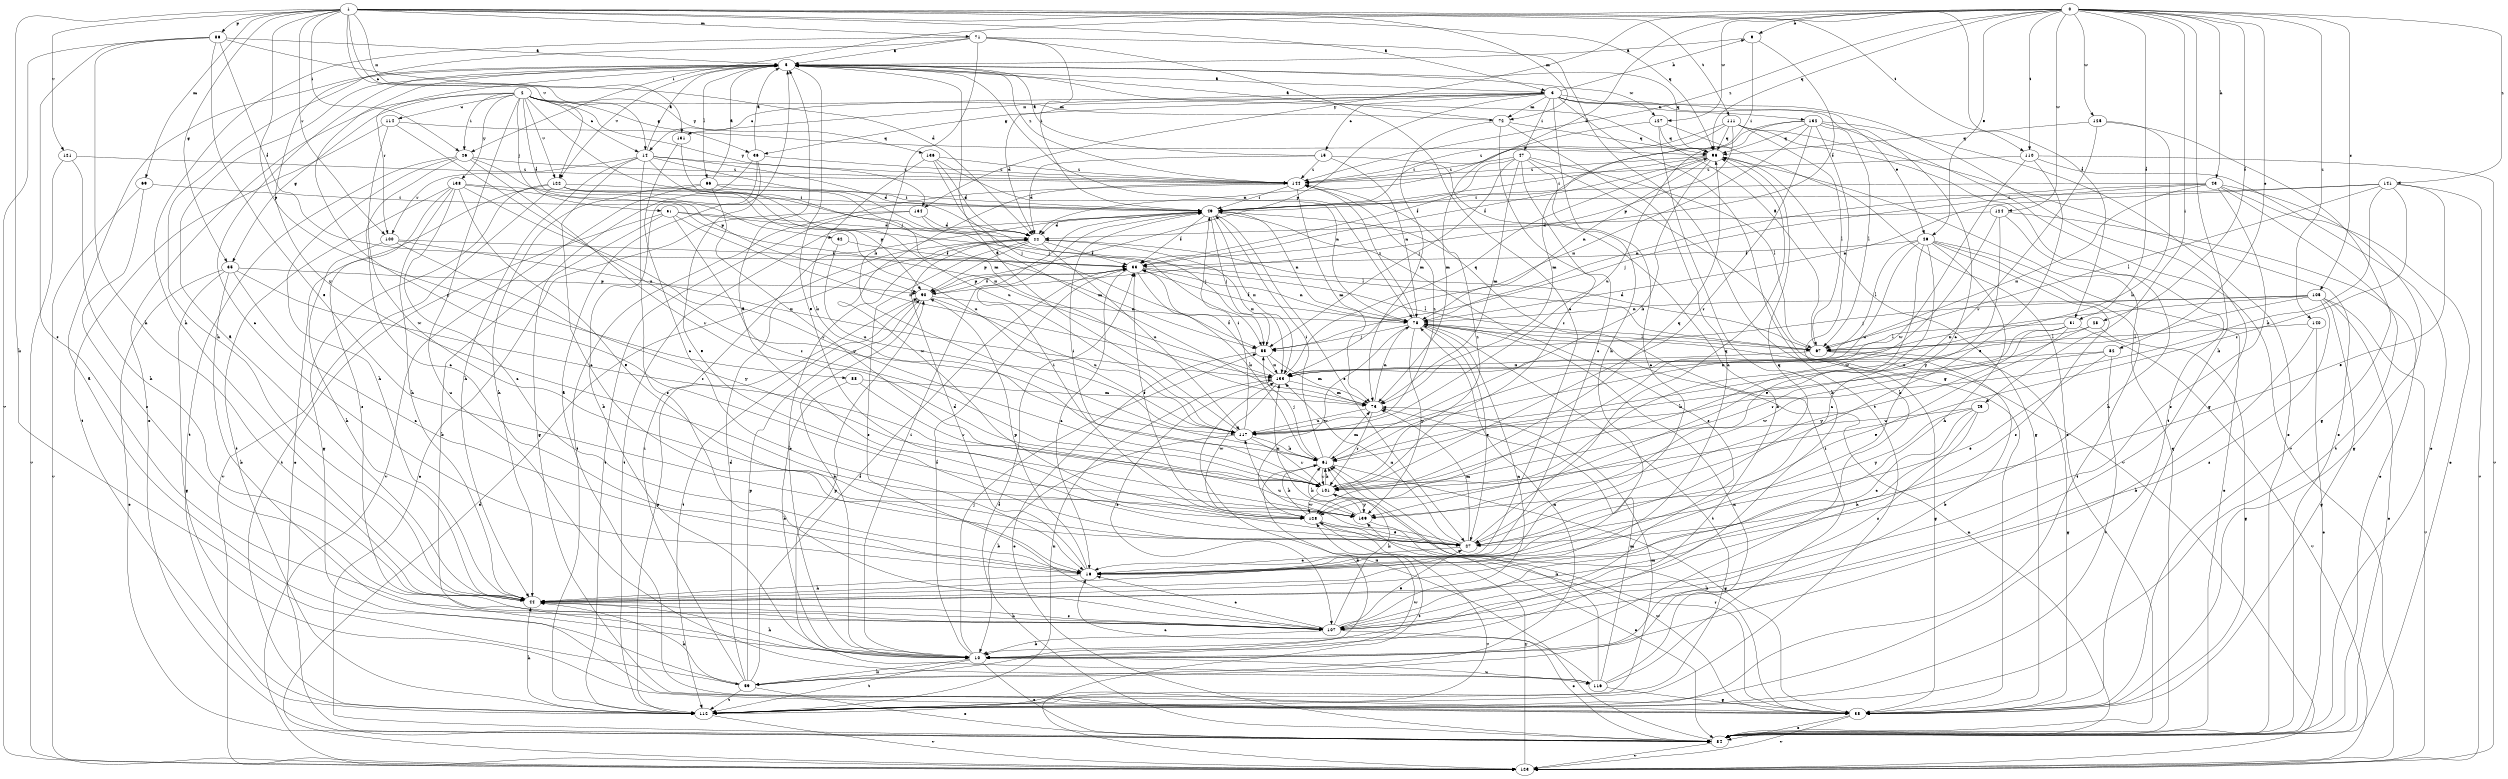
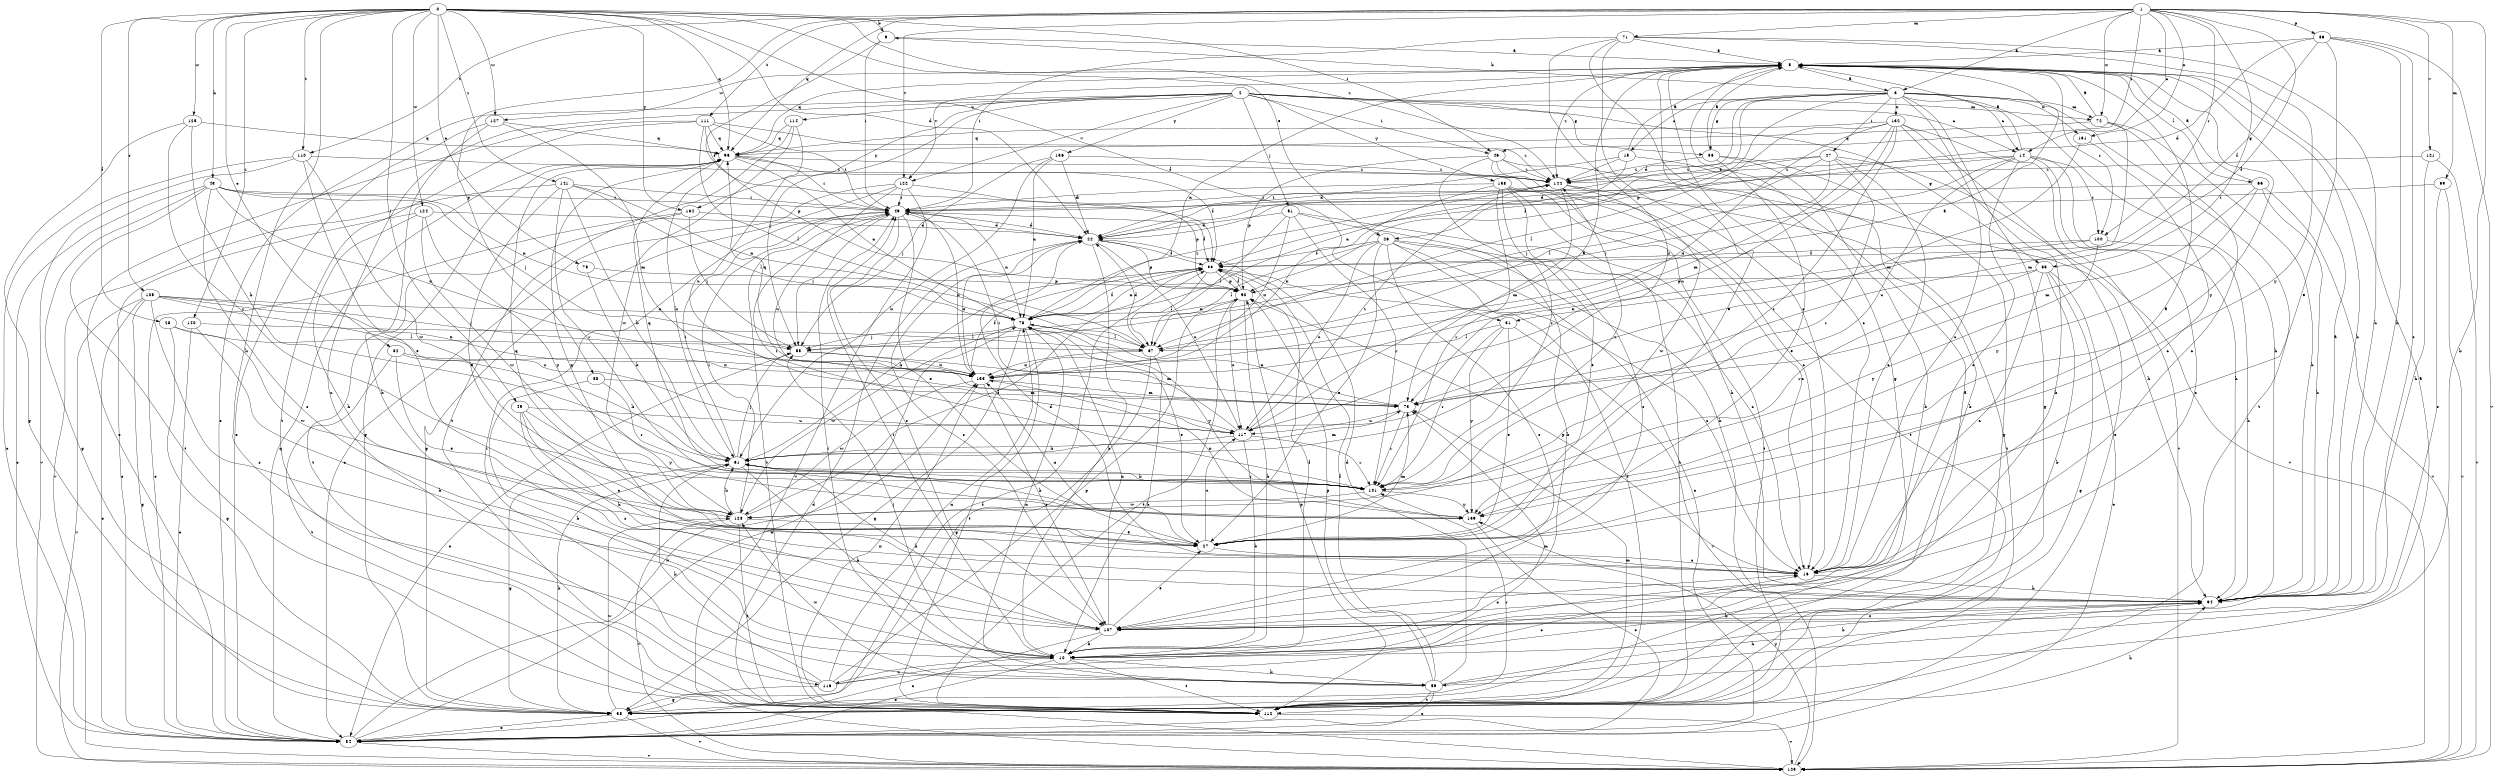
(1548, 65) -> (2107, 65)
(840, 239) -> none
none -> (586, 267)
(1486, 303) -> none
(532, 602) -> (2210, 602)
